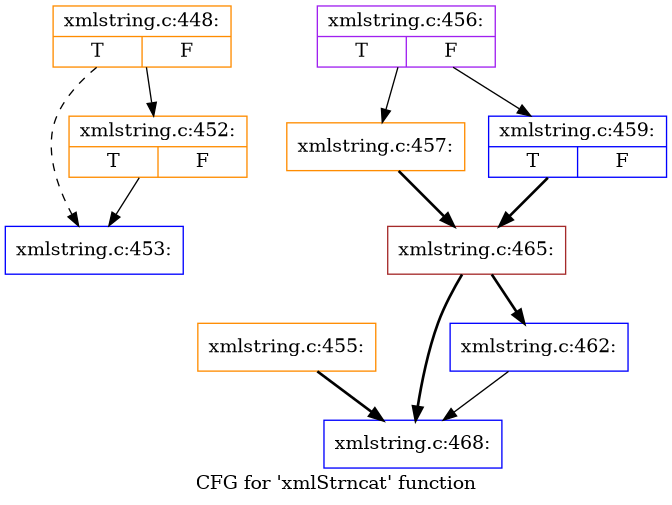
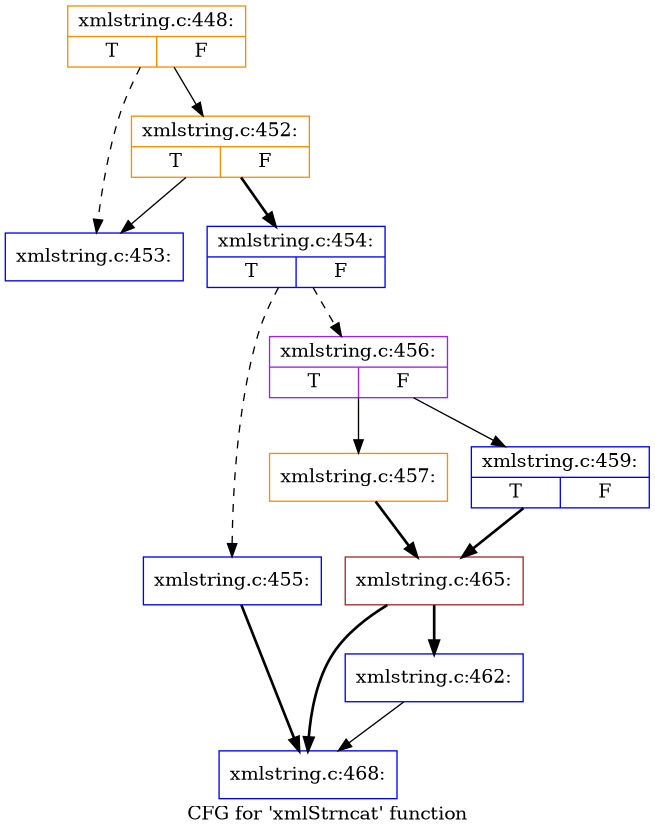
none -> (296, 257)
(287, 347) -> (232, 581)
